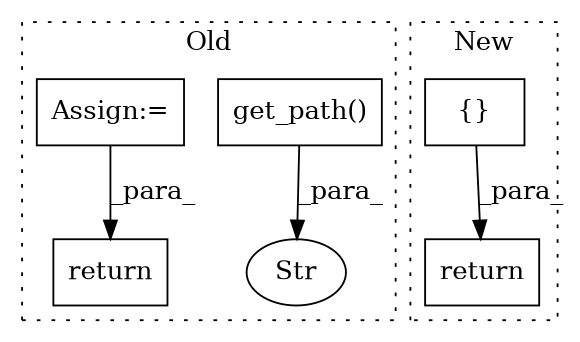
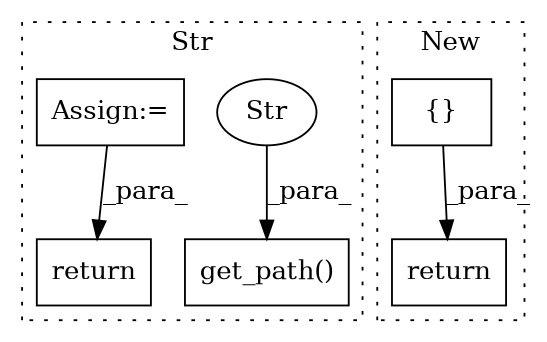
(209, 43) -> (192, 43)
(298, 183) -> (267, 183)
